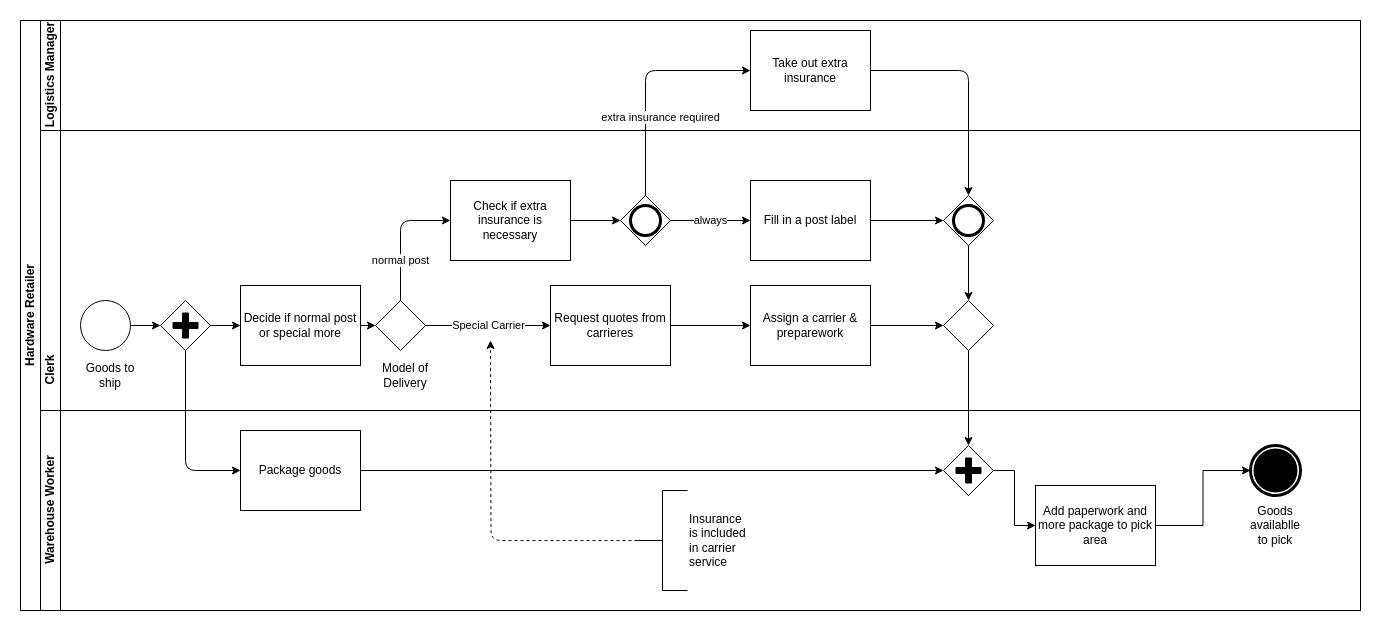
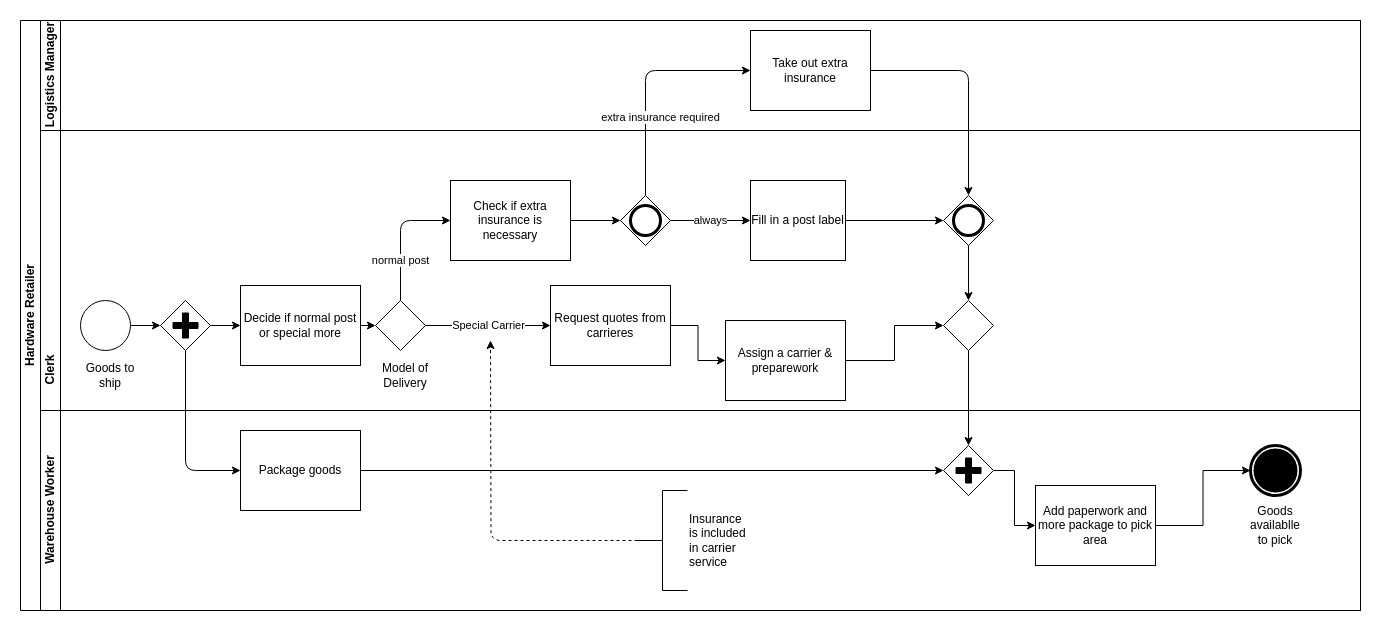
(811, 221) -> (798, 221)
(811, 326) -> (786, 361)
